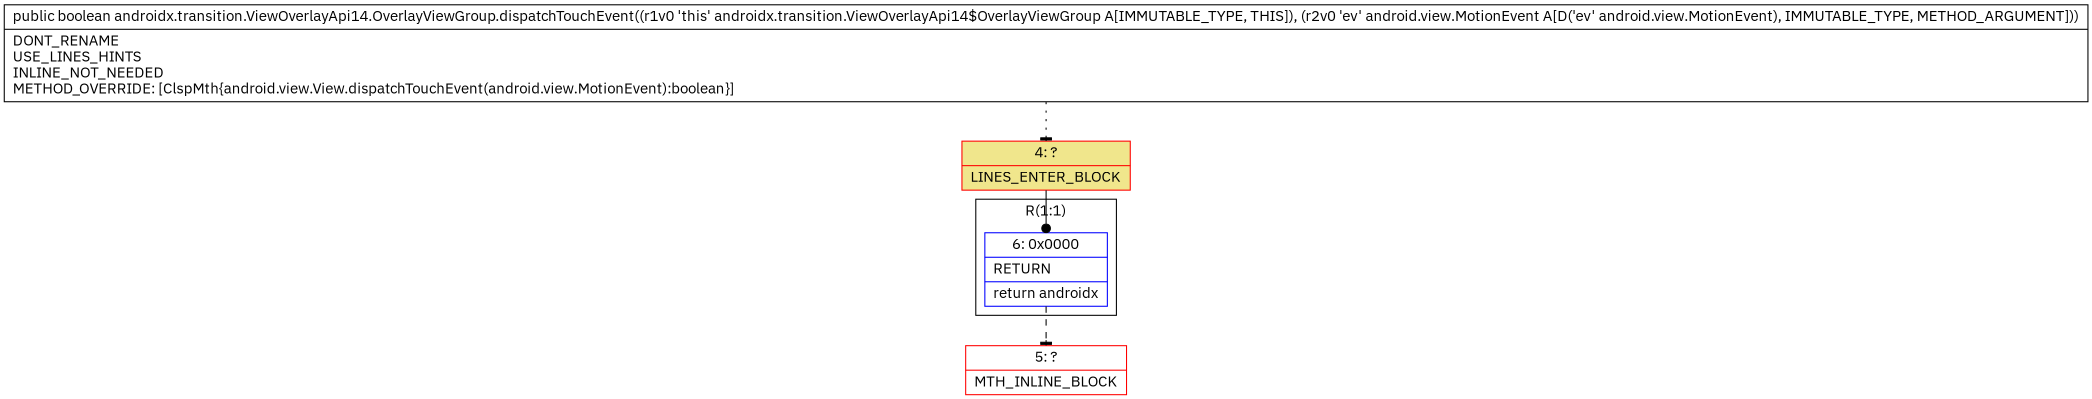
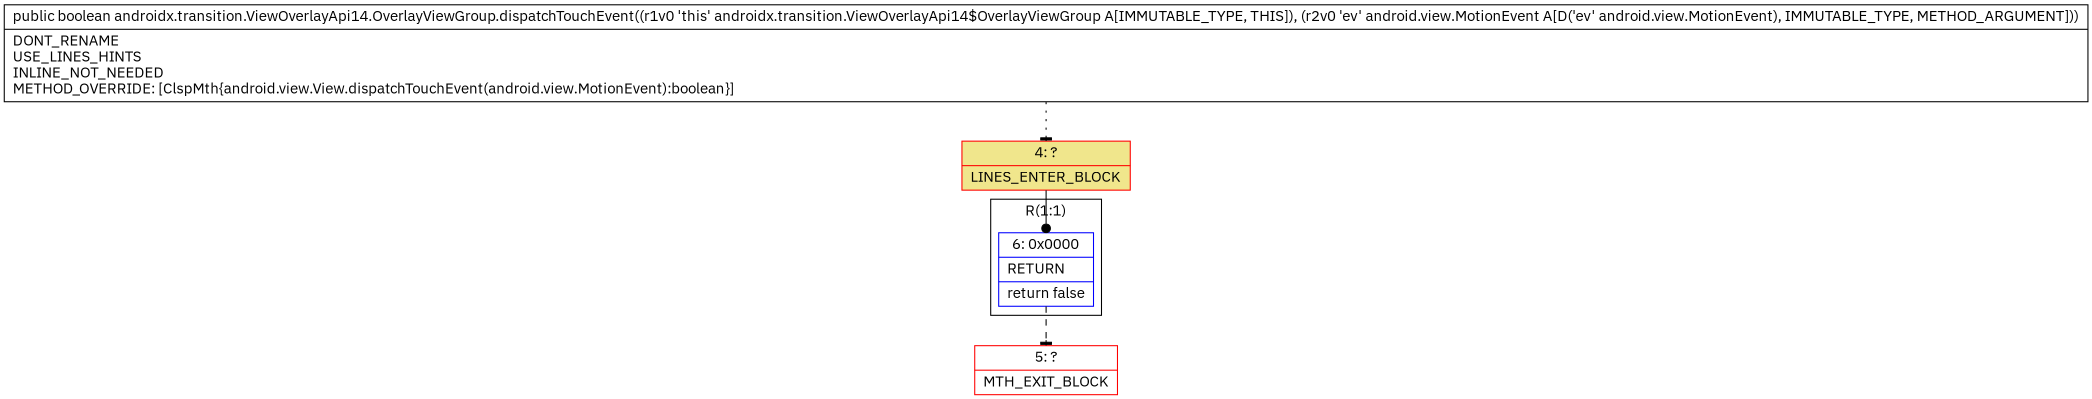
(1046, 293) -> (1046, 293)
(1046, 382) -> (1046, 382)
